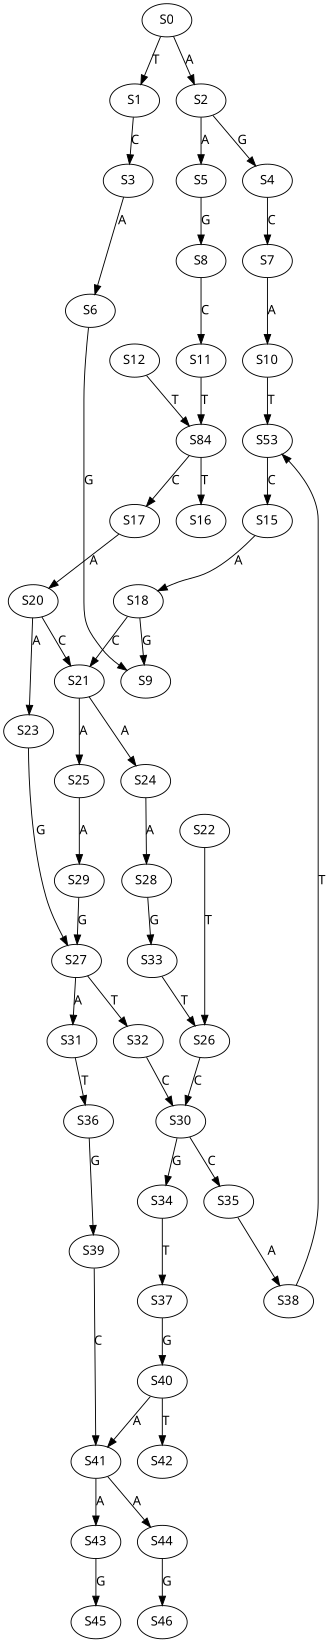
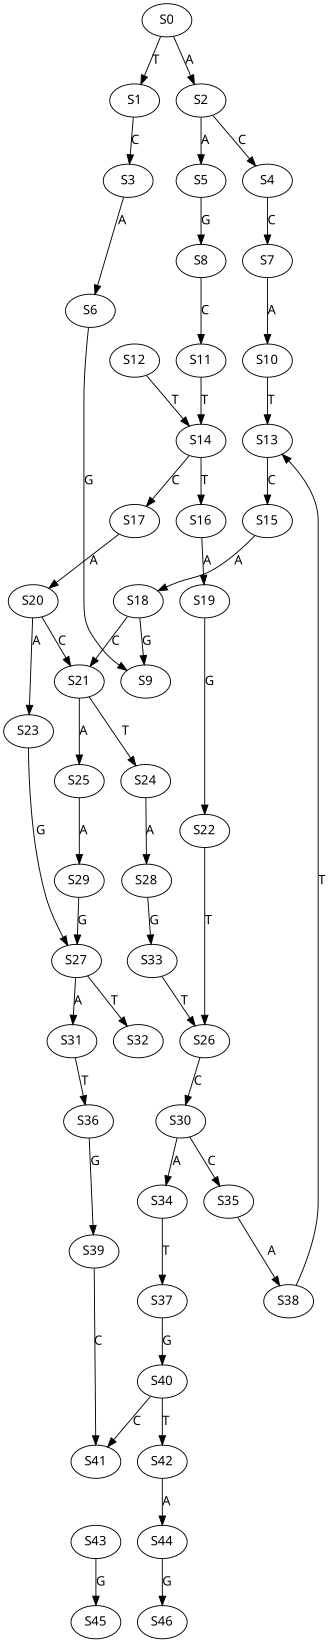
(243, 141) -> (243, 141)
(201, 441) -> (201, 441)
(267, 441) -> (267, 441)
none -> (205, 601)
(125, 731) -> (125, 731)
(157, 1077) -> none
(177, 1162) -> (177, 1162)
(137, 1422) -> (137, 1422)
(96, 1497) -> none
(126, 1498) -> (162, 1497)
